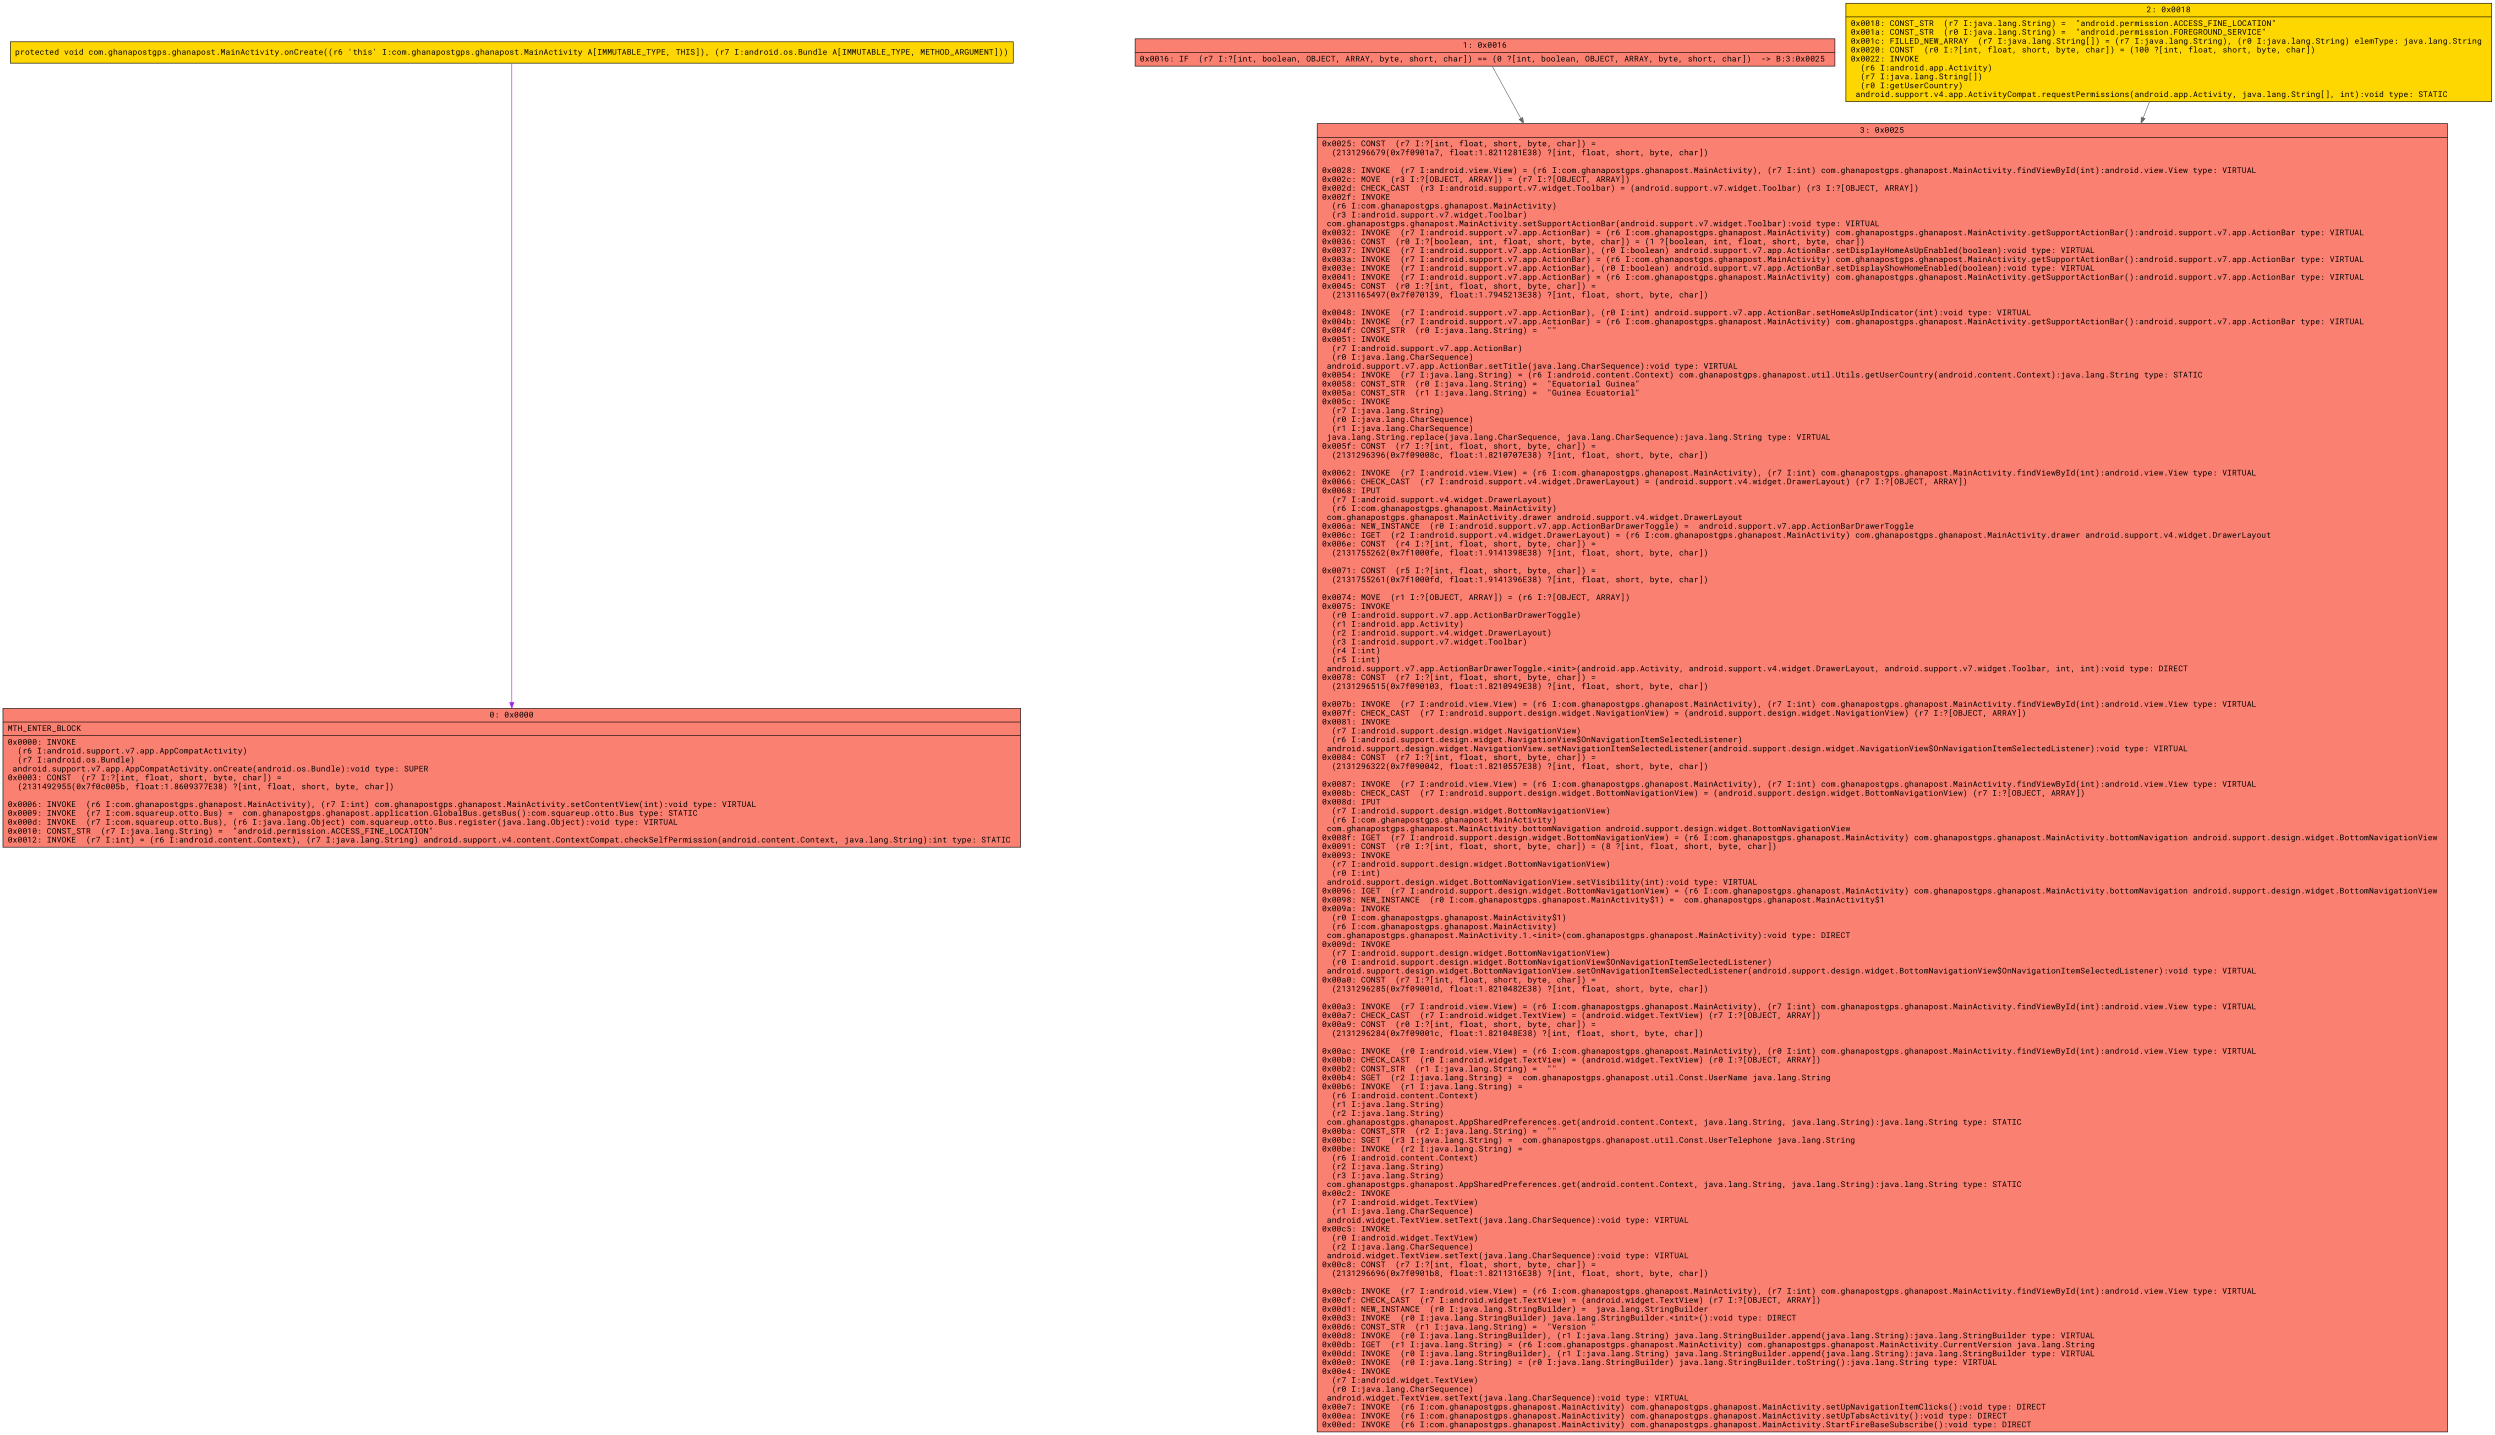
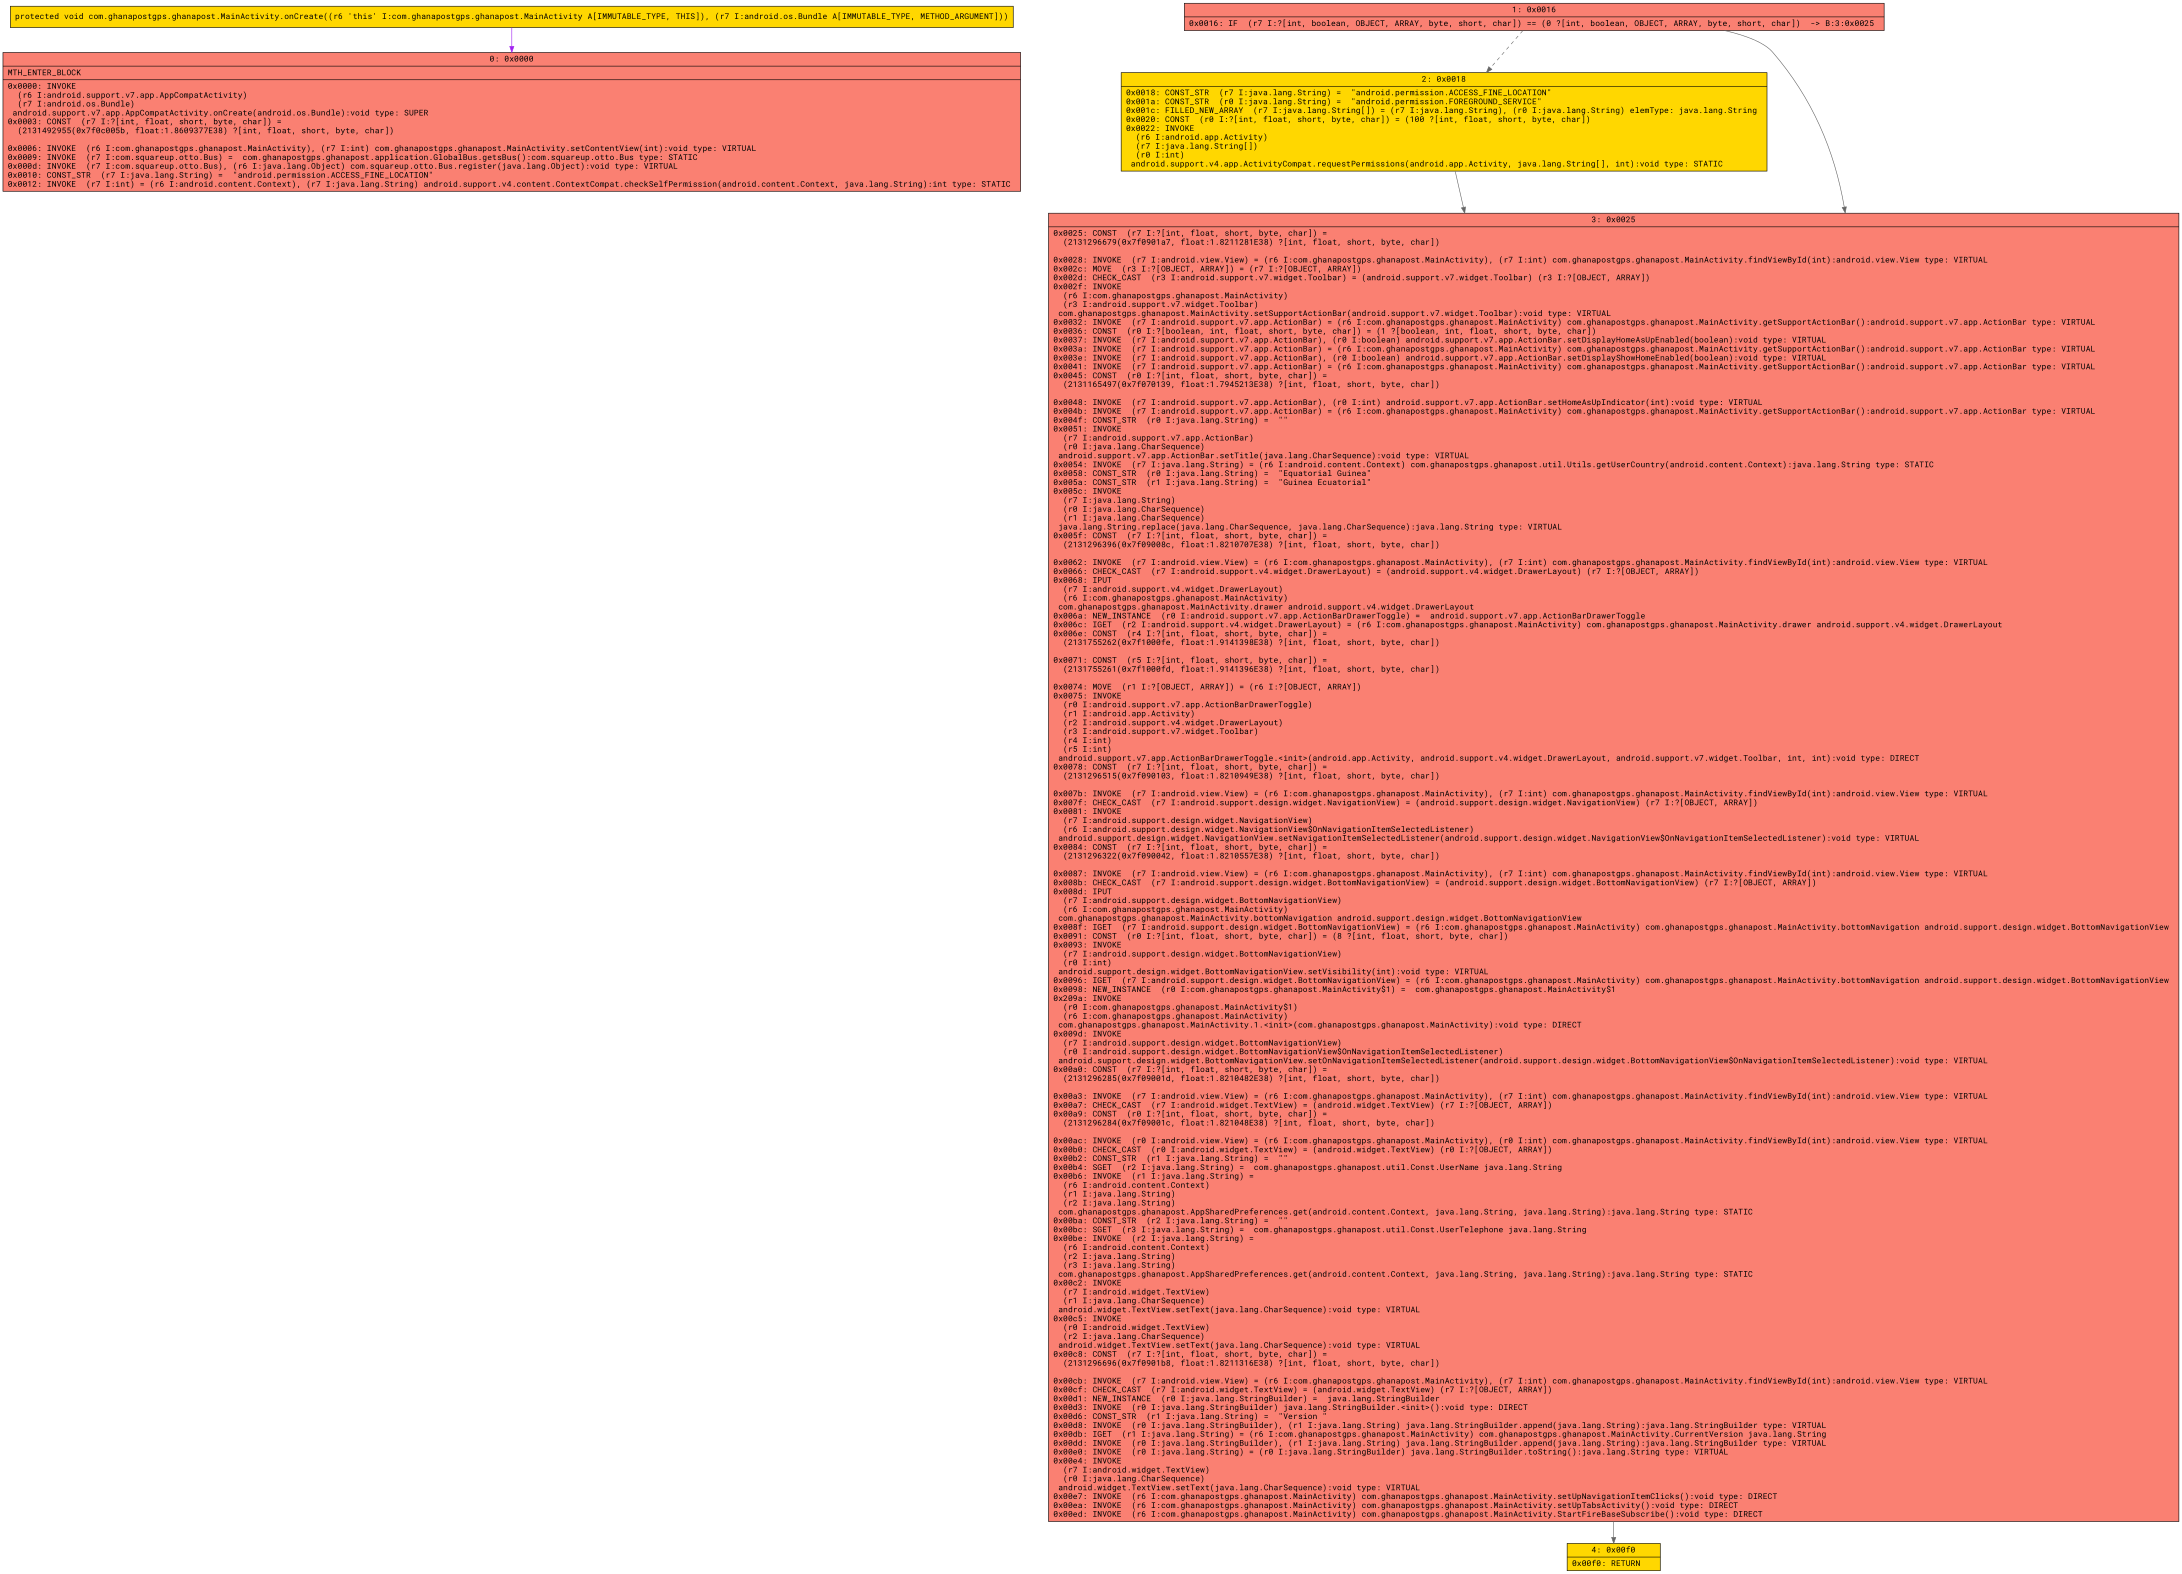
none -> (1507, 49)
(1907, 86) -> (1156, 155)
(1361, 909) -> (1093, 998)
none -> (1614, 1557)
